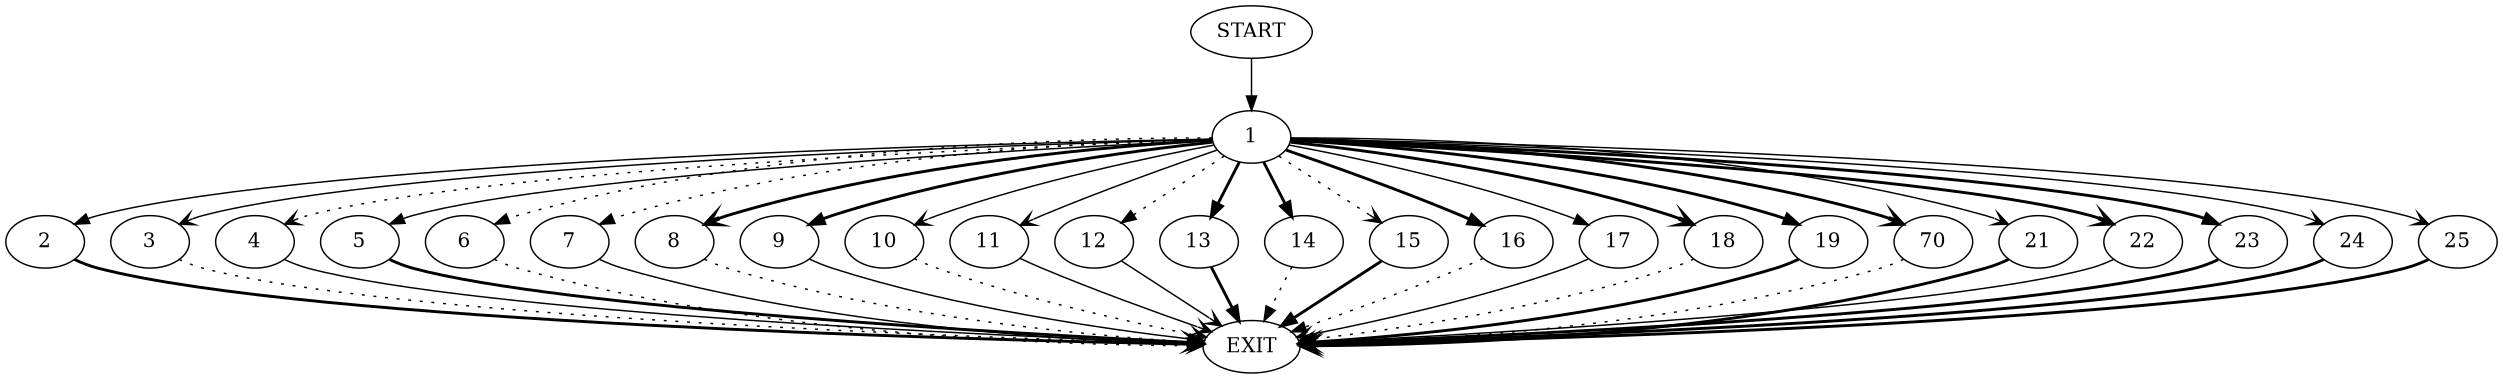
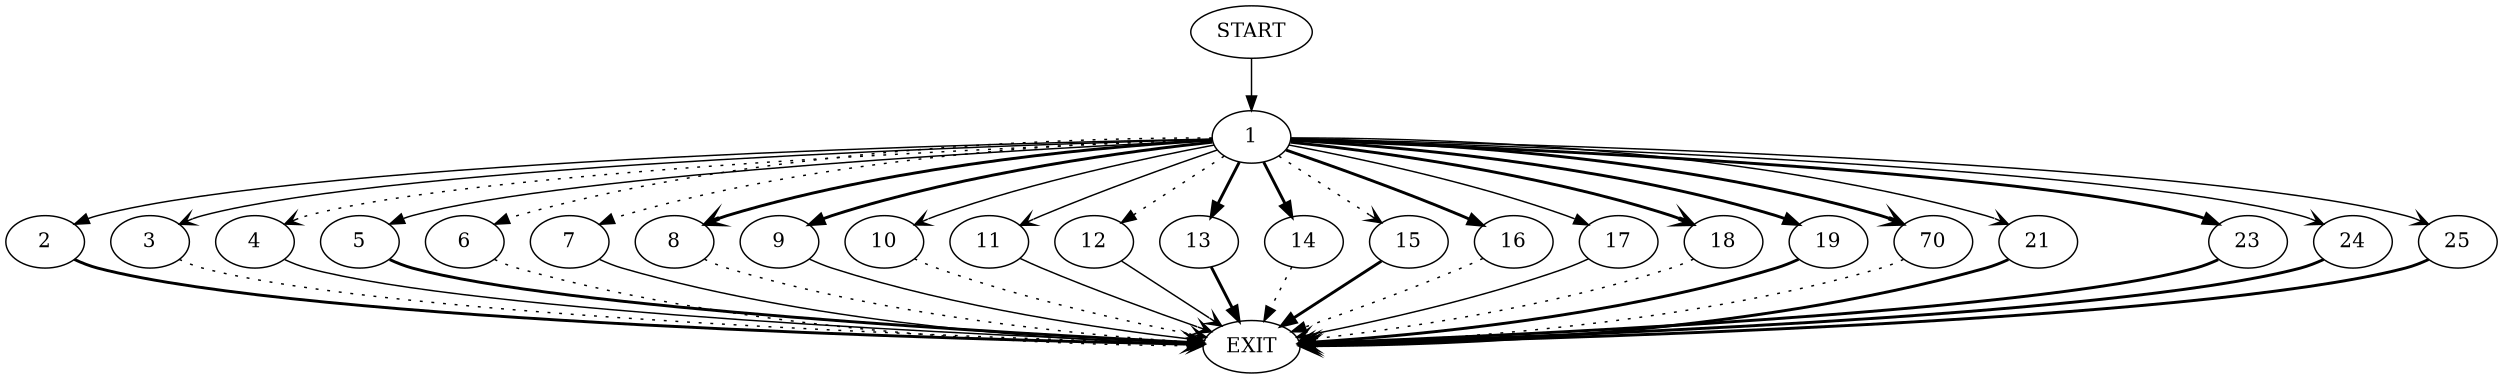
(2143, 242) -> none
